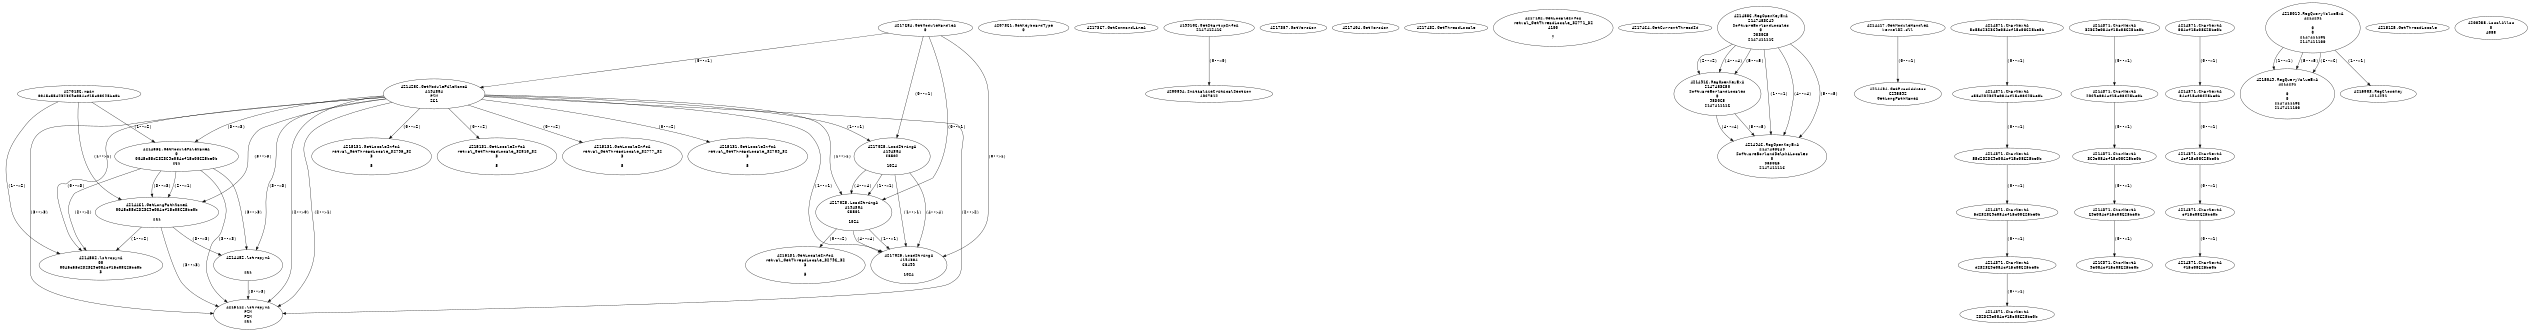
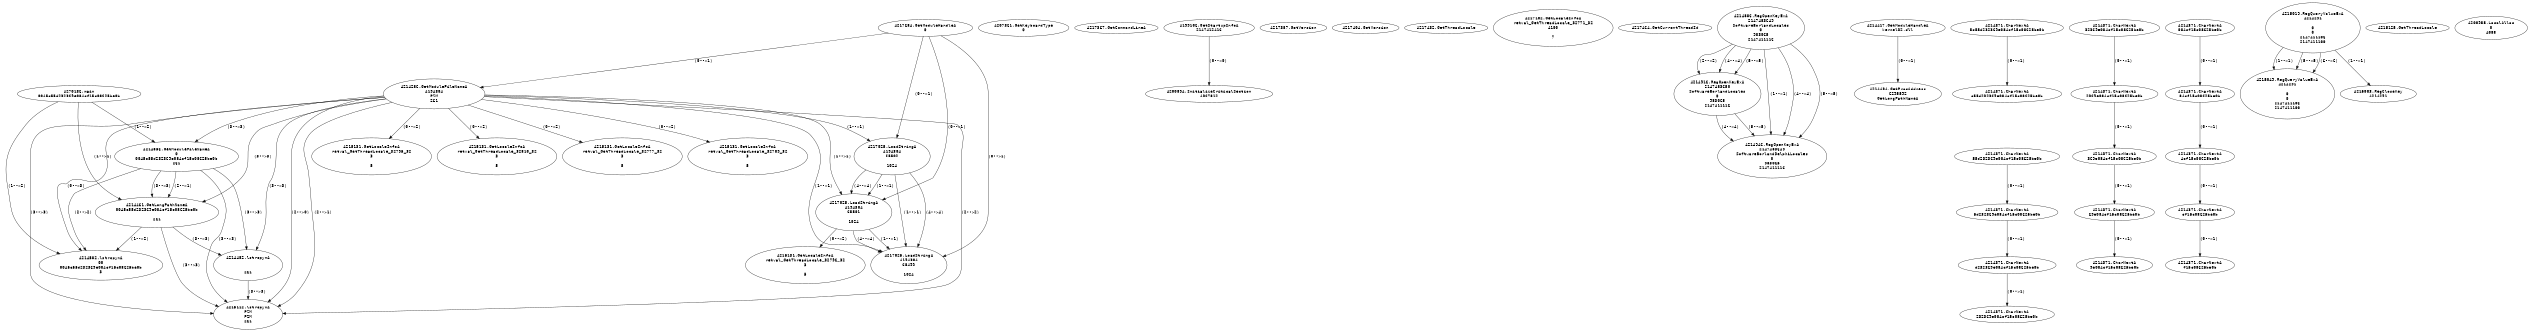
(2007, 124) -> none
(2114, 265) -> (2114, 265)
